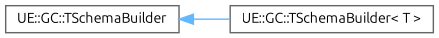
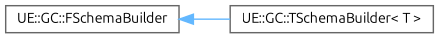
(92, 19) -> (92, 19)
